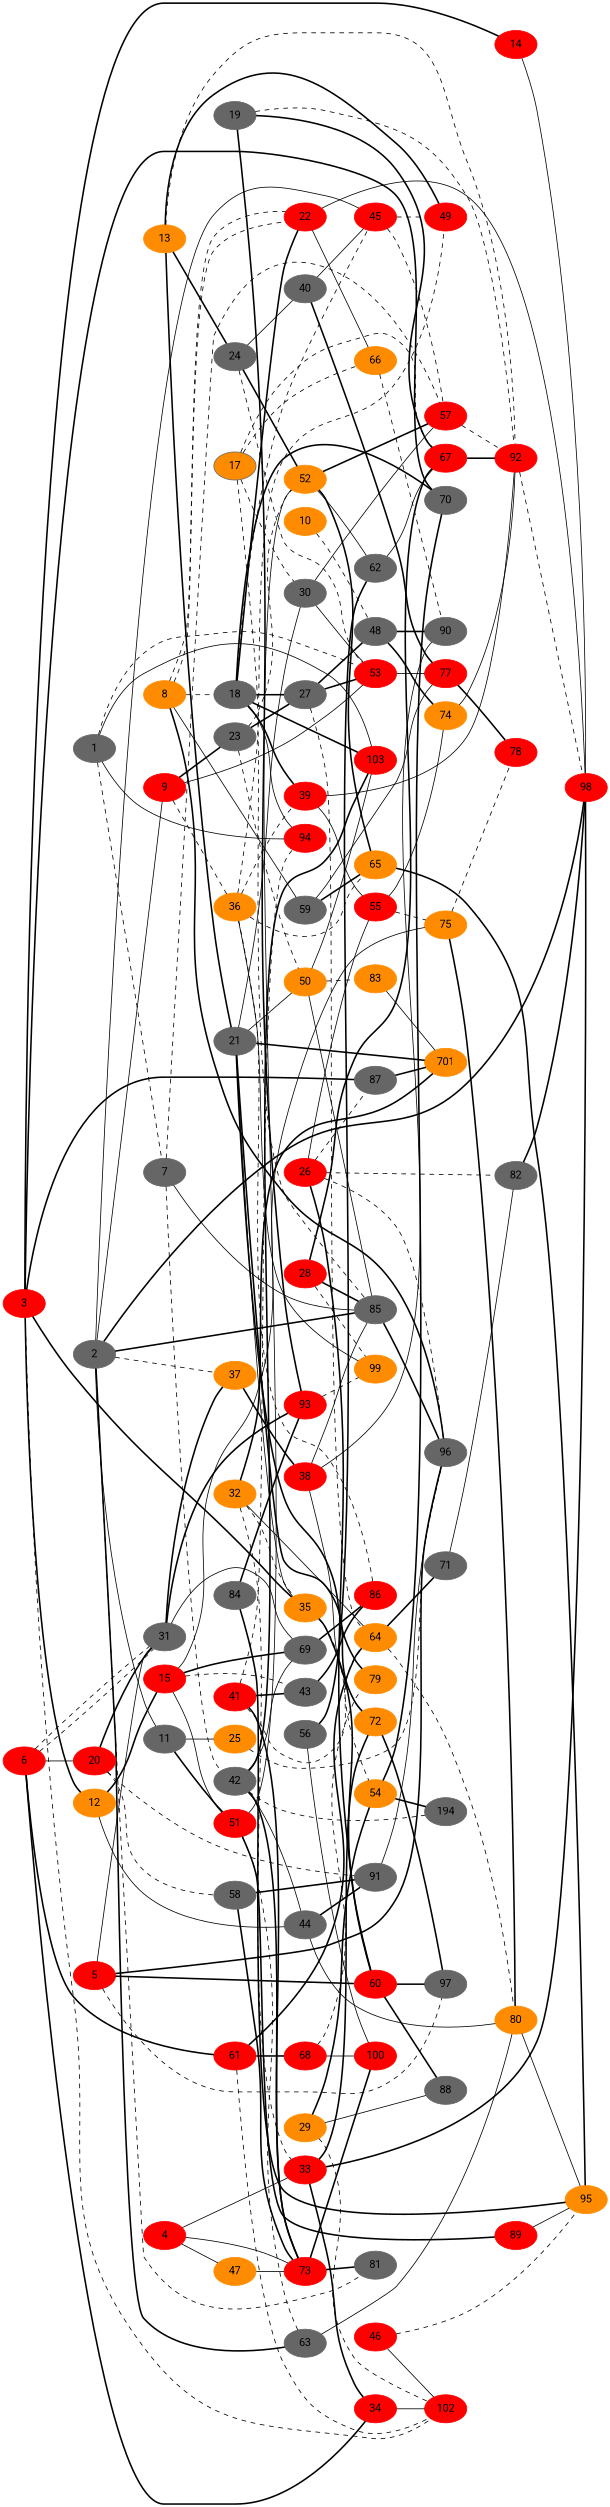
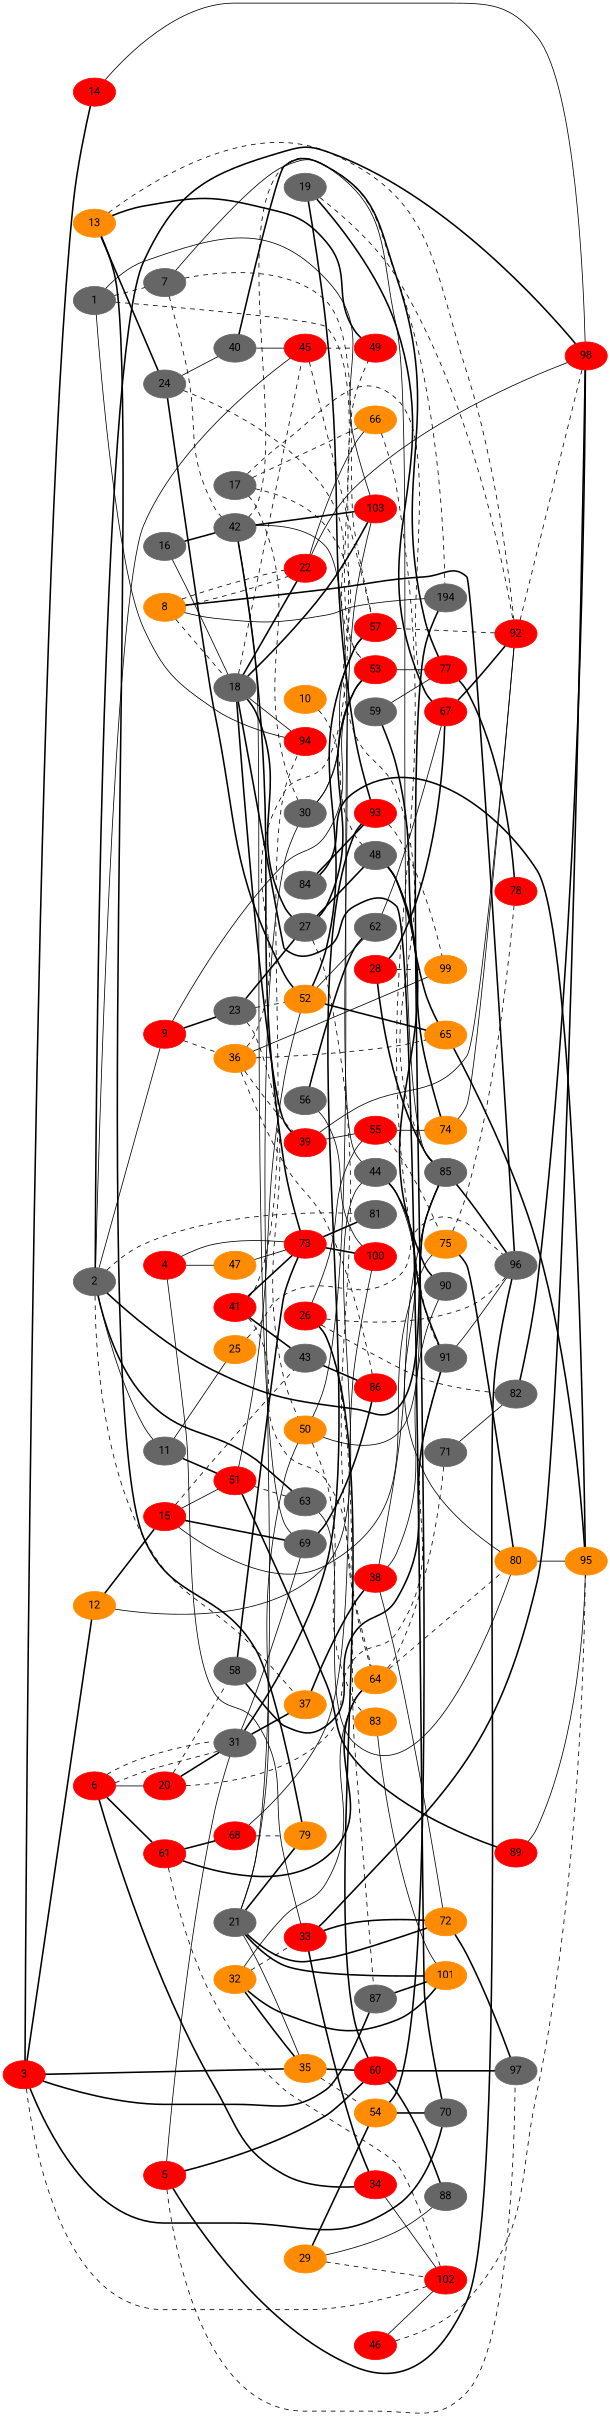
(235, 466) -> (235, 486)
(409, 490) -> (399, 982)
none -> (165, 546)
(188, 661) -> (118, 1057)
(235, 802) -> (311, 618)
(446, 1062) -> (446, 1976)
(270, 1551) -> (269, 2024)
(407, 1605) -> (428, 1560)
